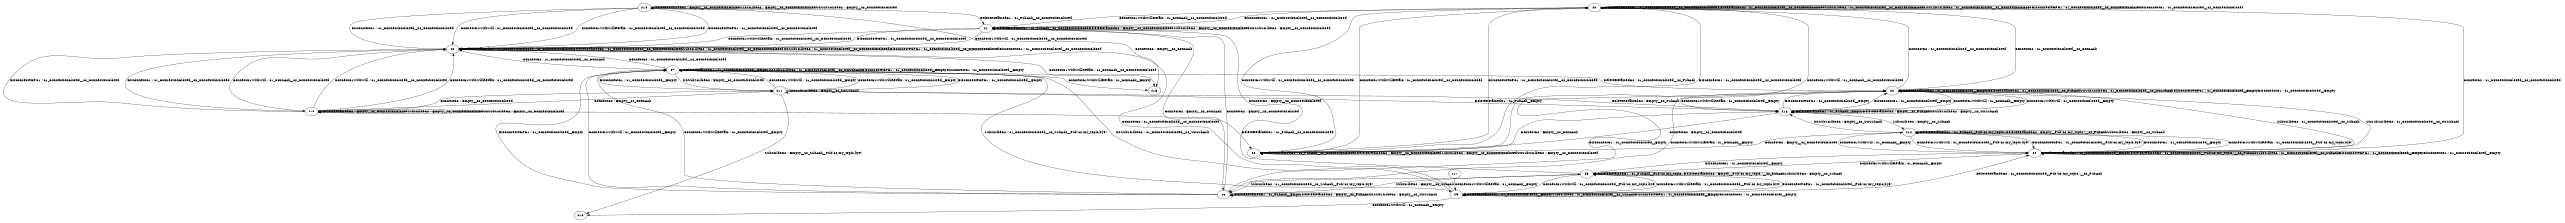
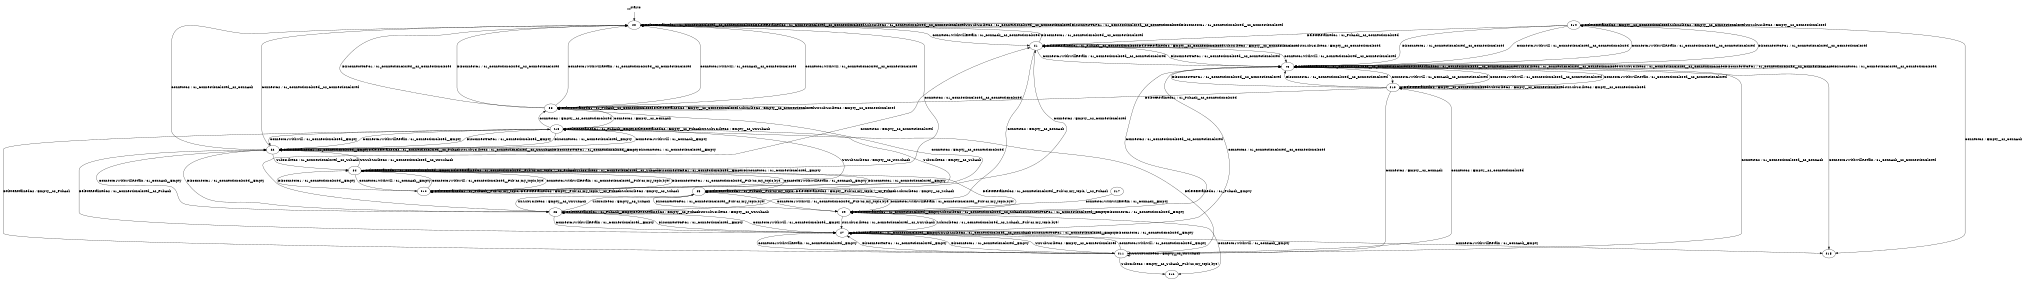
none -> (634, 8)
(561, 65) -> (1735, 235)
(1312, 184) -> (552, 202)
